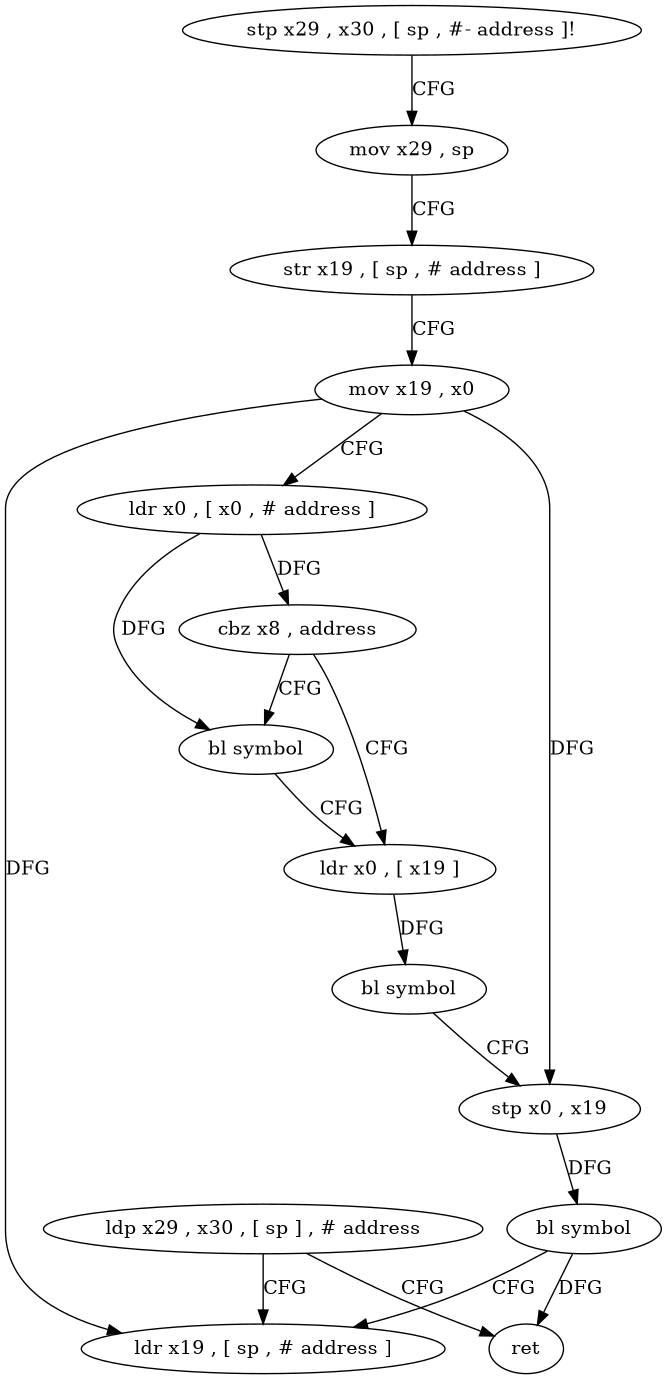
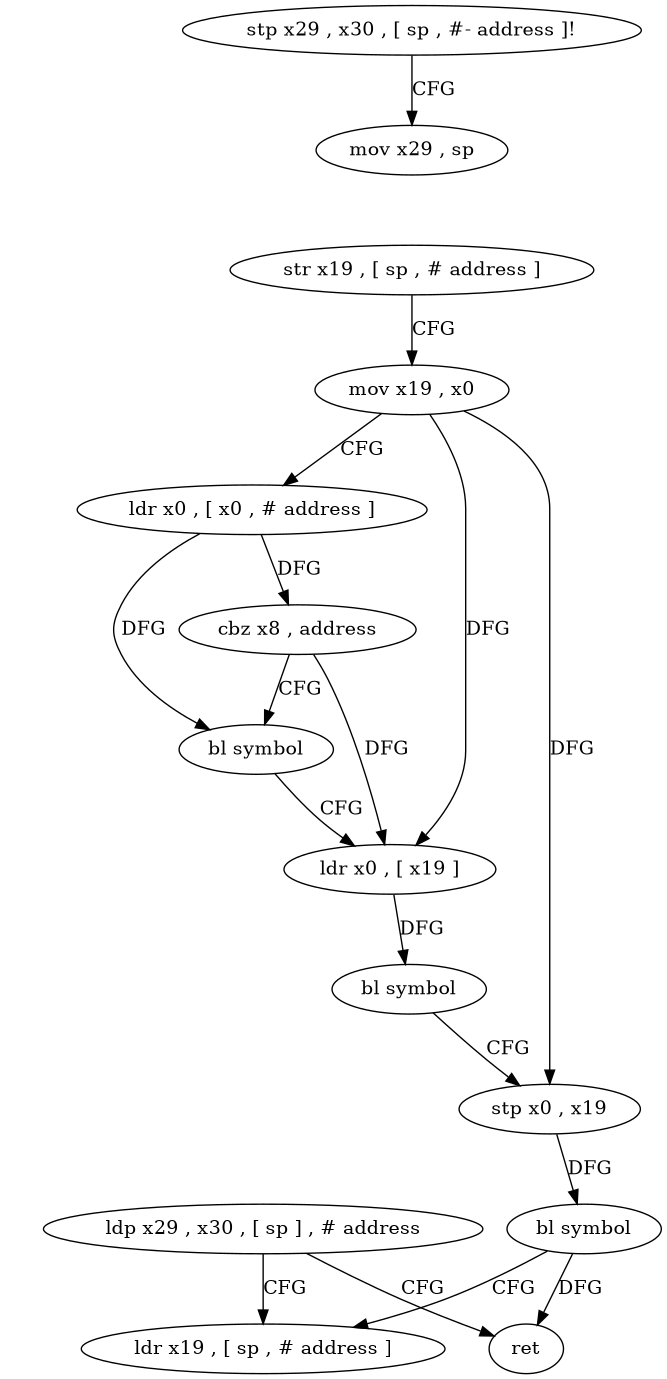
(412, 203) -> none
(387, 750) -> (387, 750)
(6, 772) -> (466, 626)
